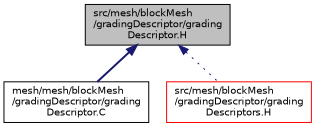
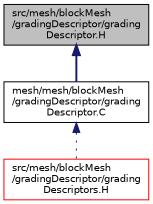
(202, 67) -> (76, 146)
